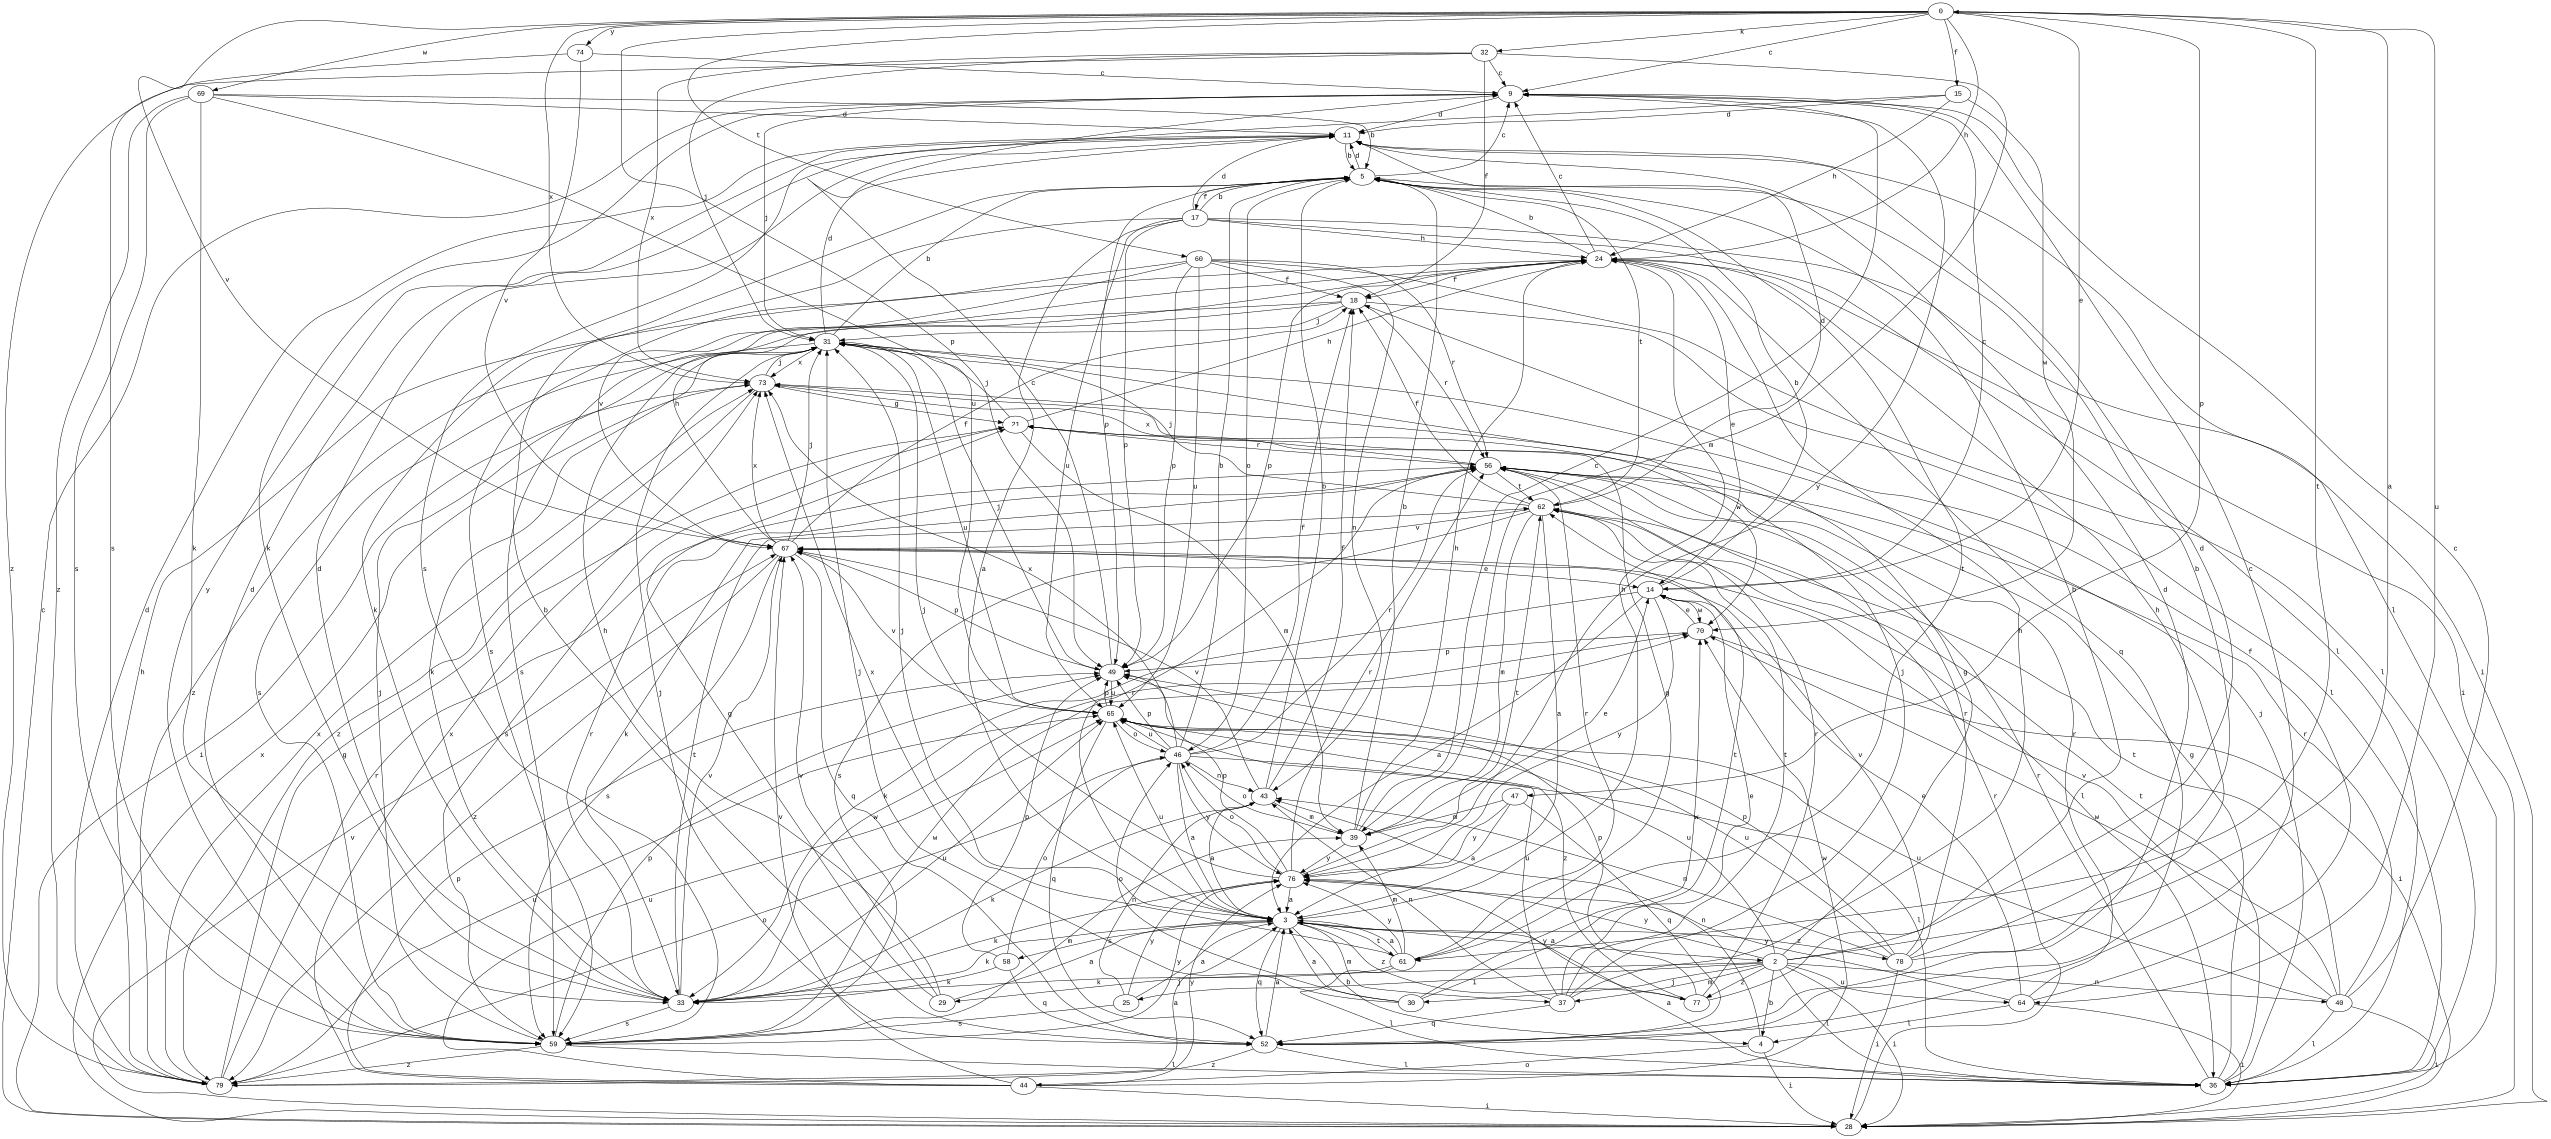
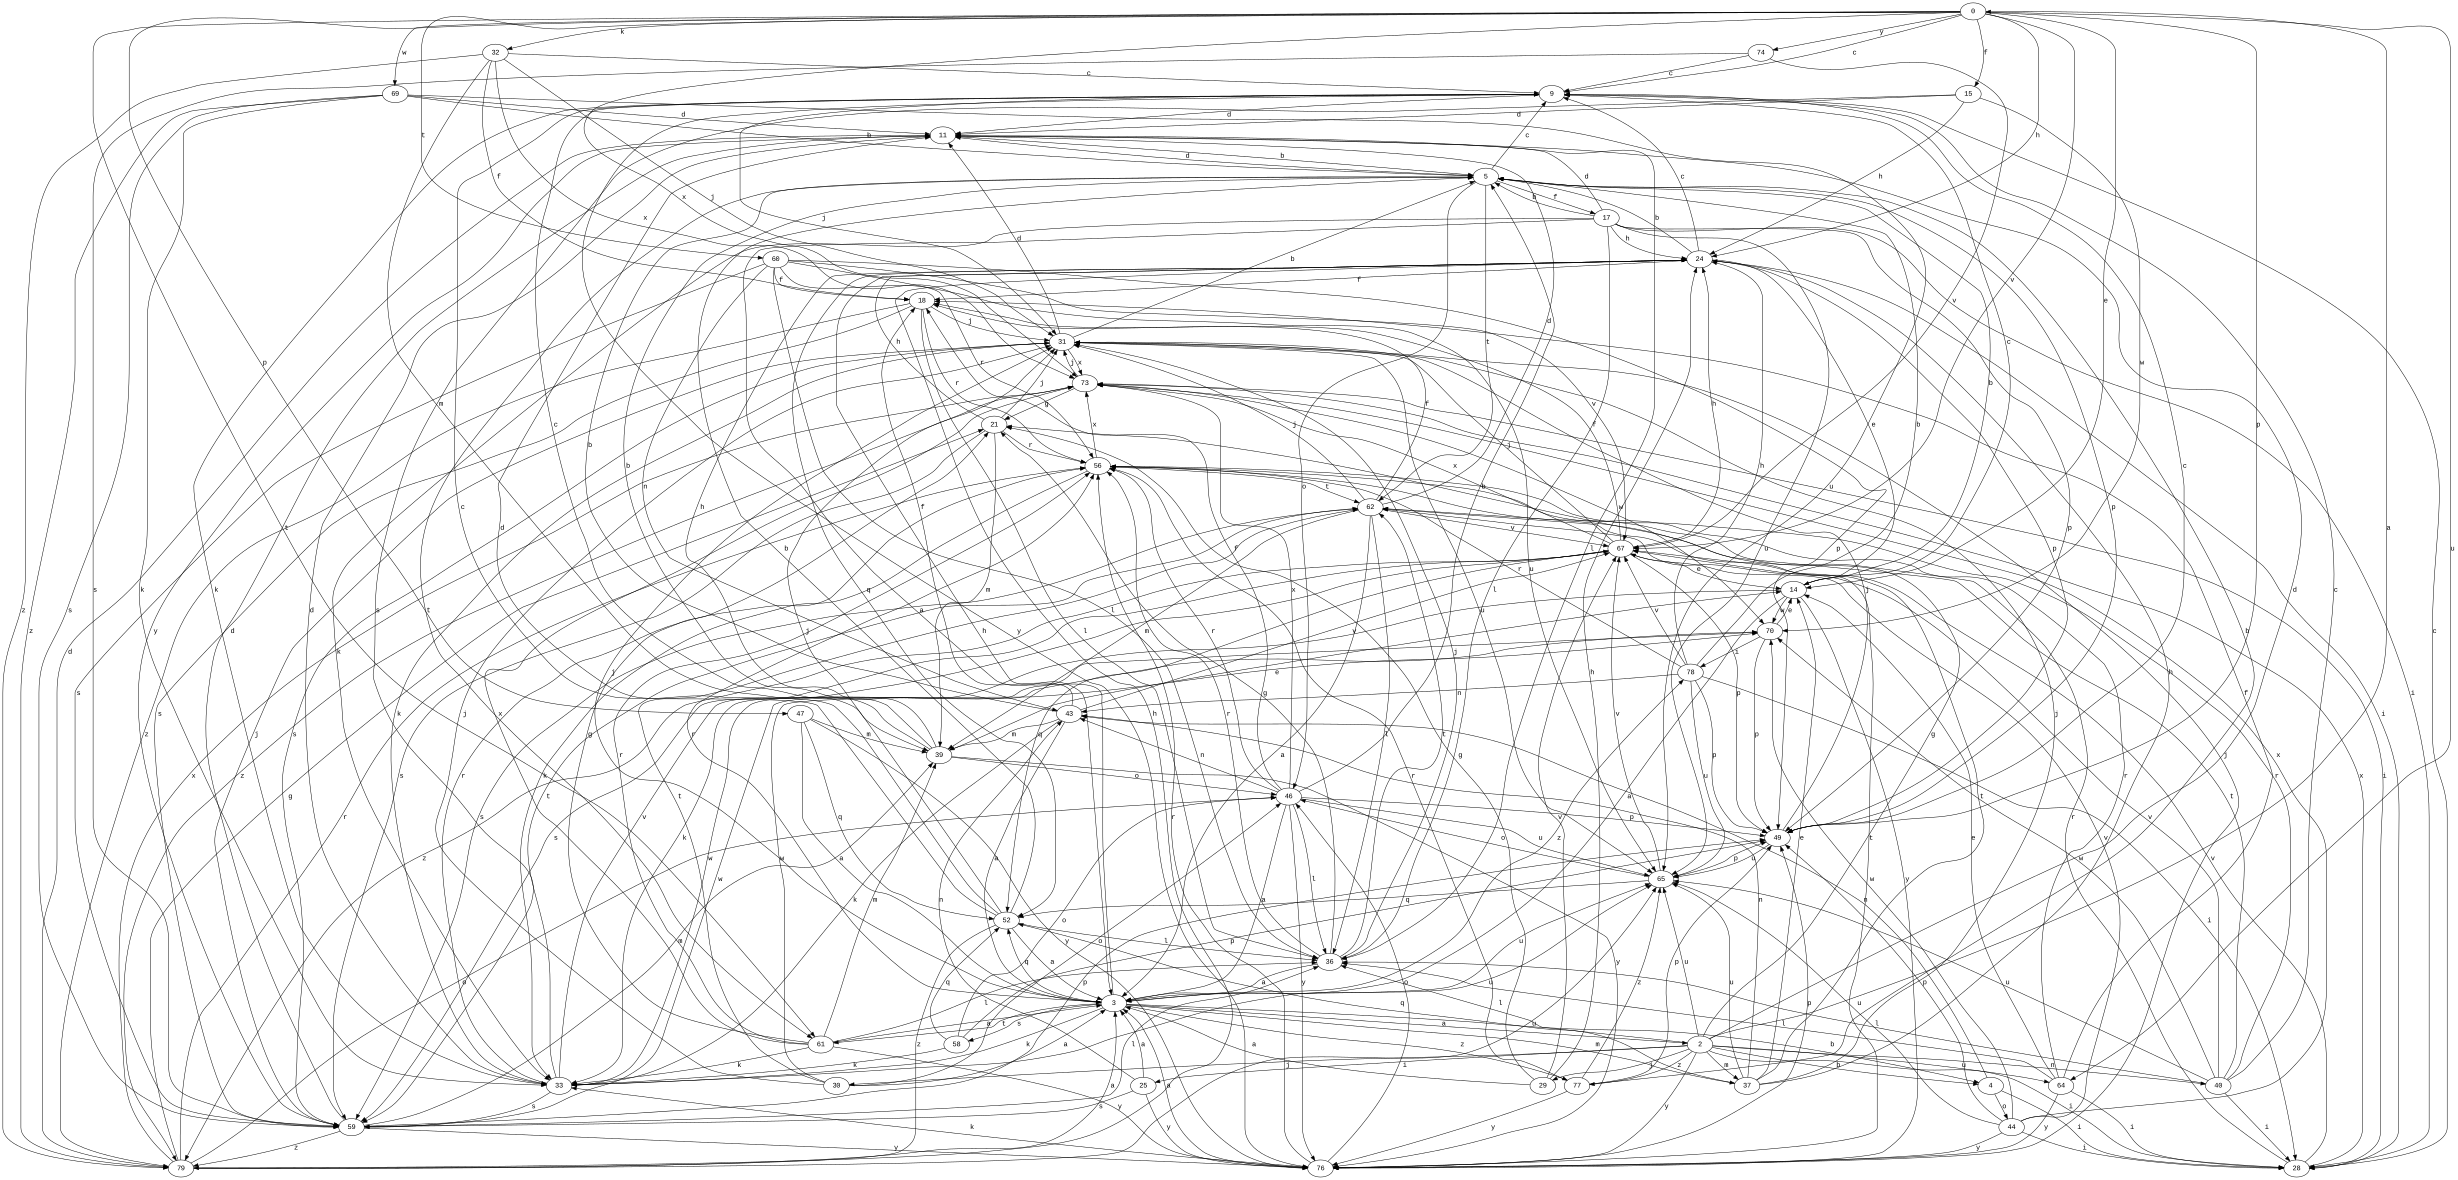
(1668, 462) -> (1913, 586)
(2404, 898) -> (1735, 649)
(706, 932) -> (690, 860)
(1894, 1024) -> (1702, 1017)
